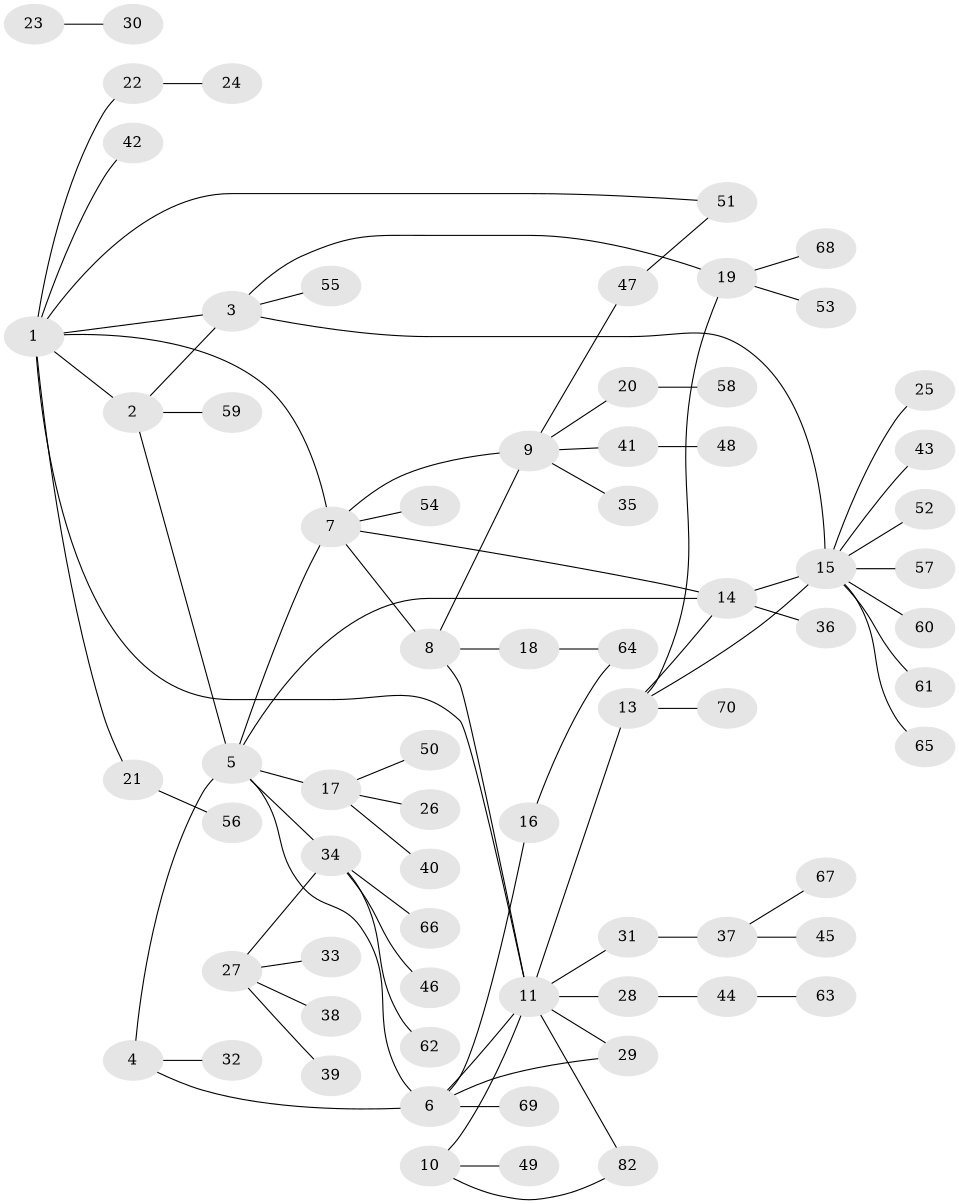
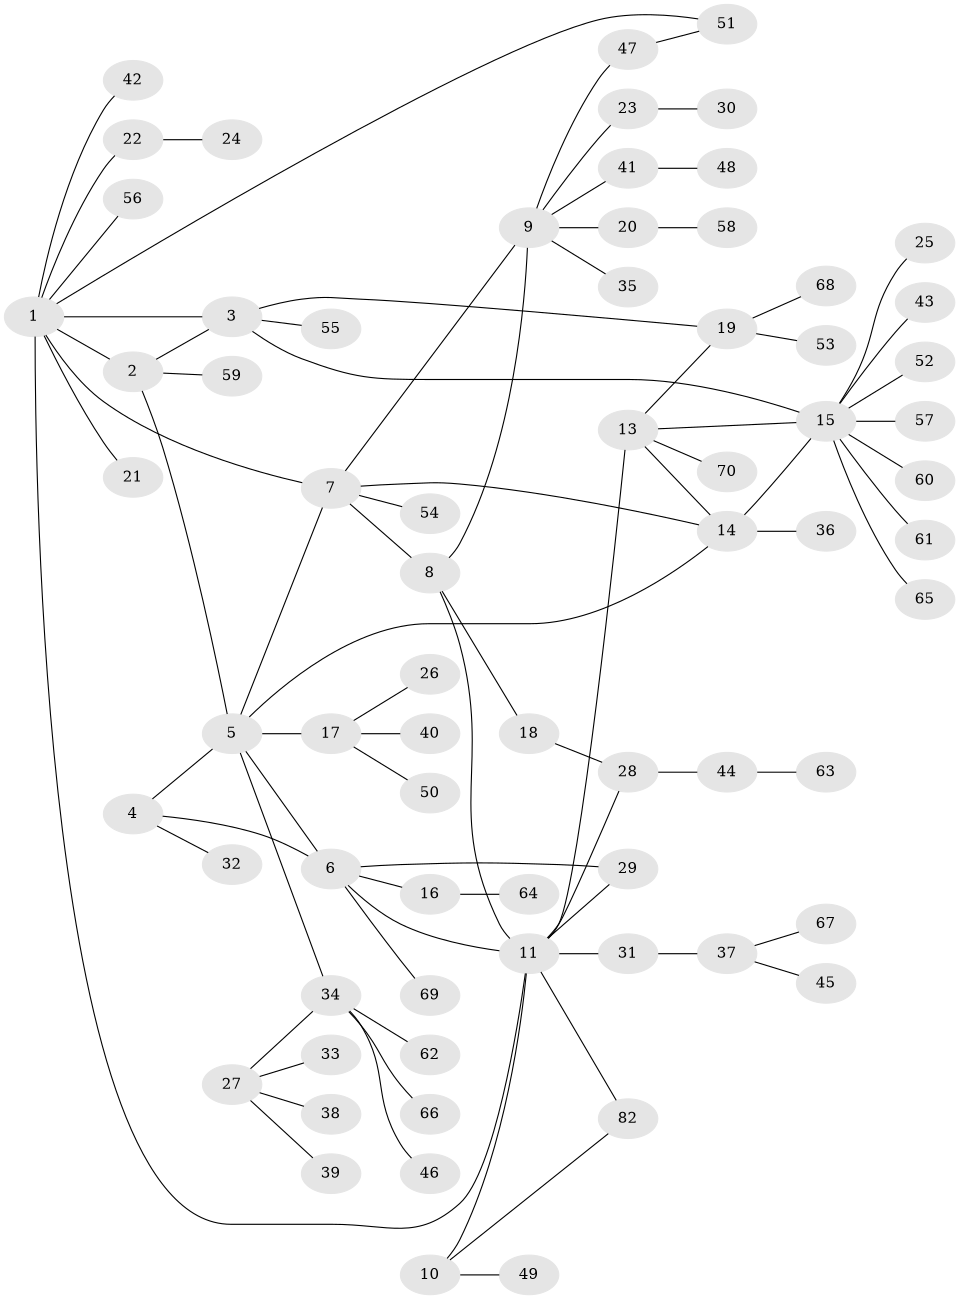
none -> (576, 167)
(579, 649) -> (579, 753)
(183, 801) -> (84, 258)
